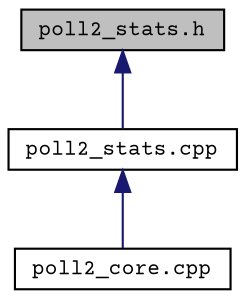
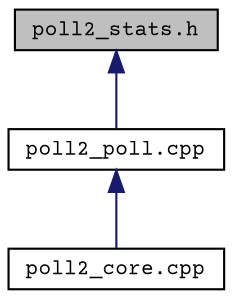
(123, 149) -> (116, 149)
